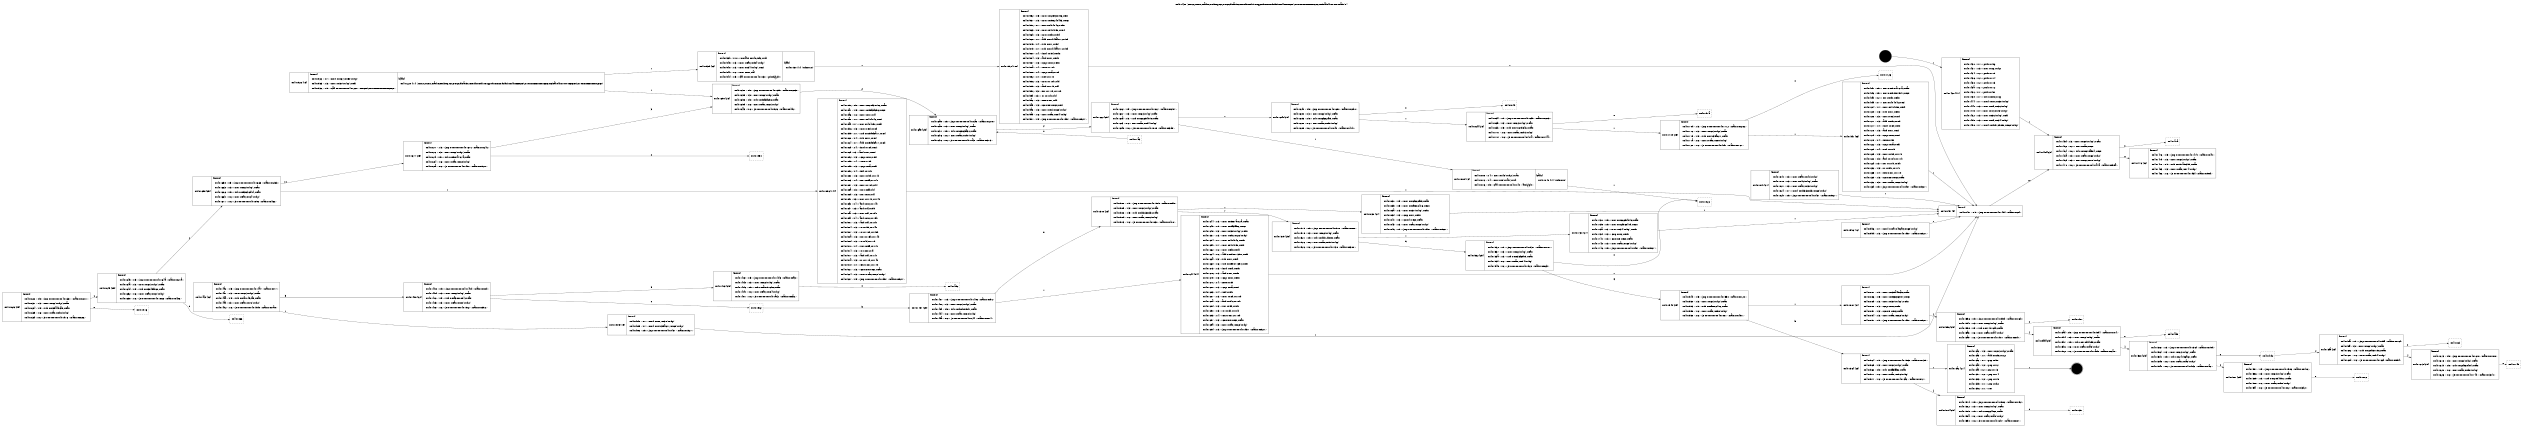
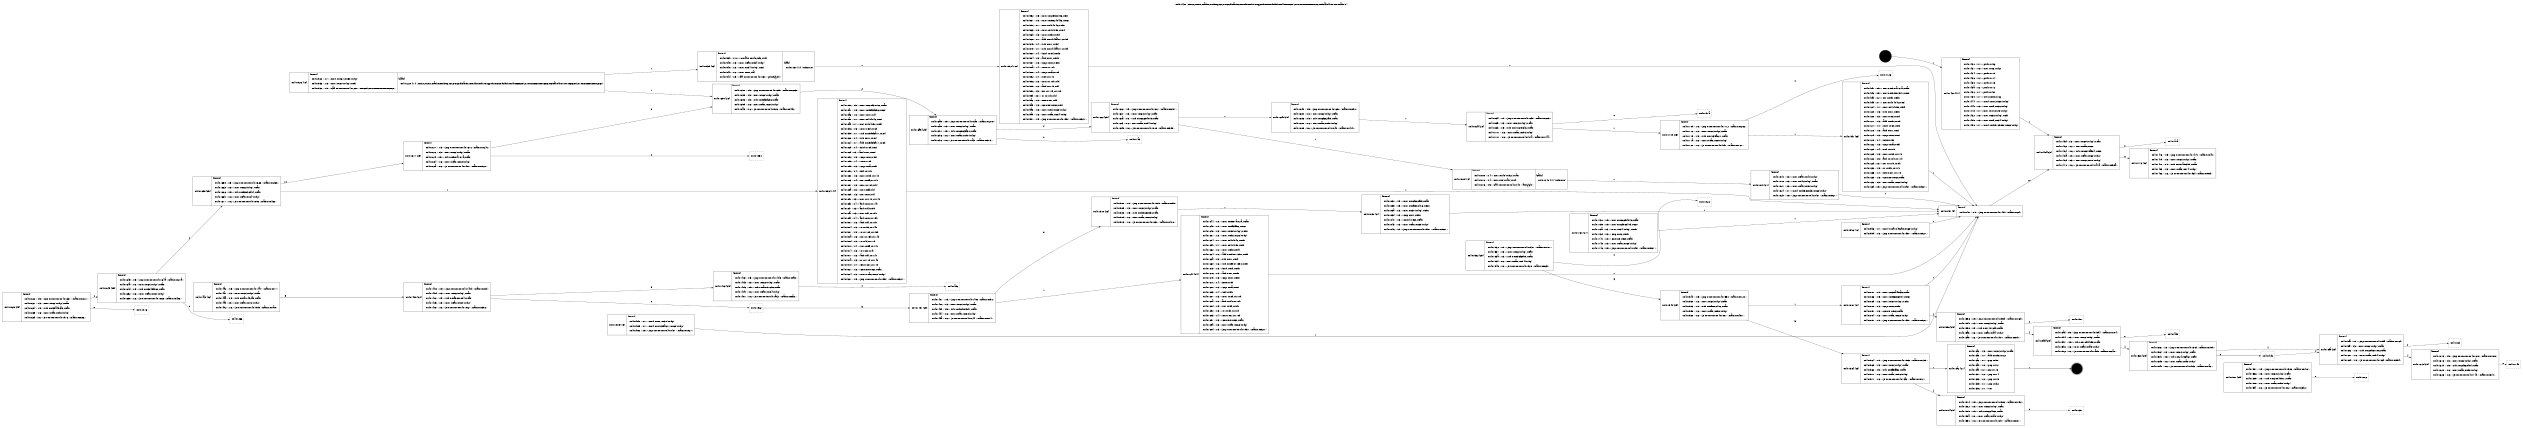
(1510, 105) -> none
(1063, 135) -> (1061, 141)
(1632, 193) -> (1658, 182)
(1315, 237) -> none
none -> (1955, 255)
(442, 328) -> none
(2219, 366) -> (2267, 349)
